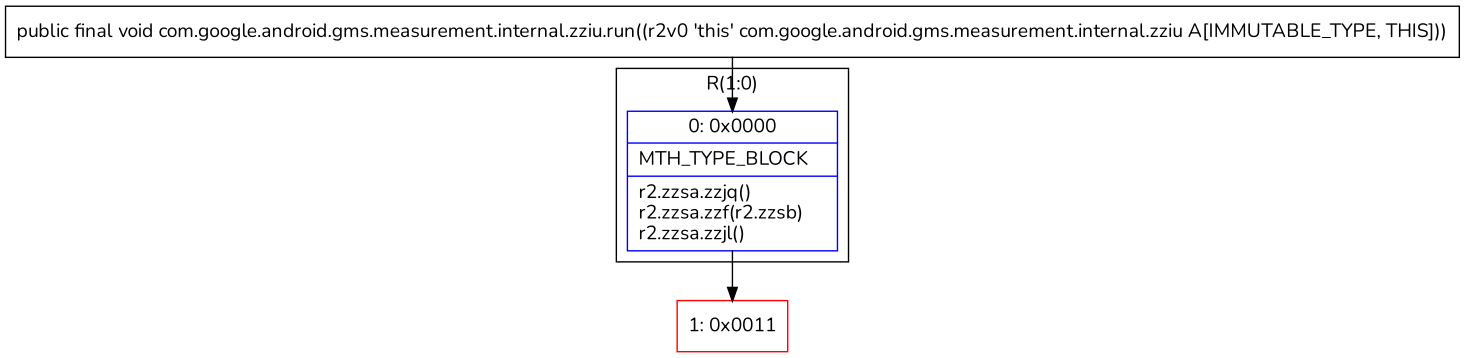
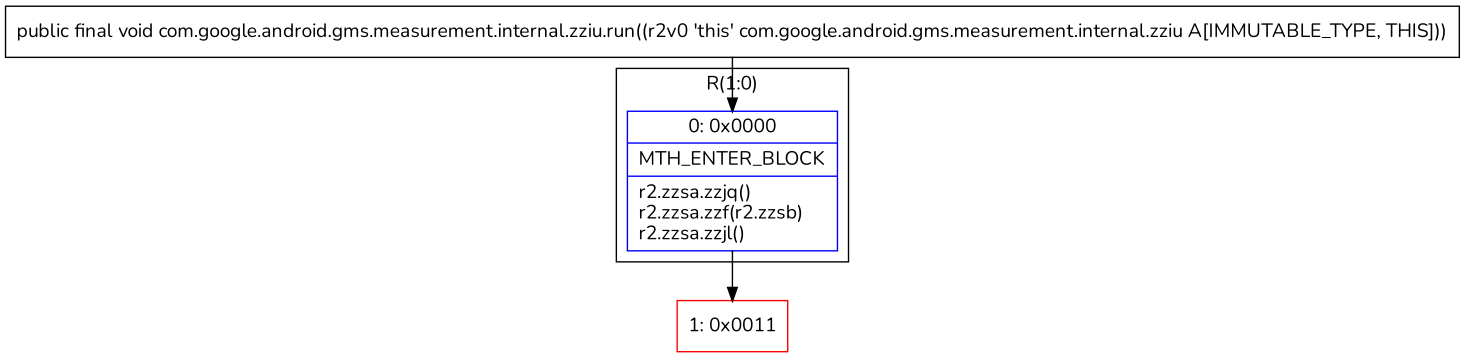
(724, 159) -> (732, 159)
